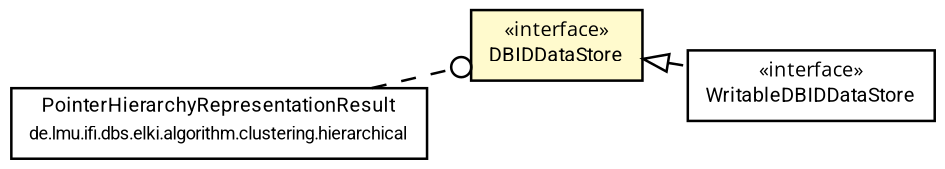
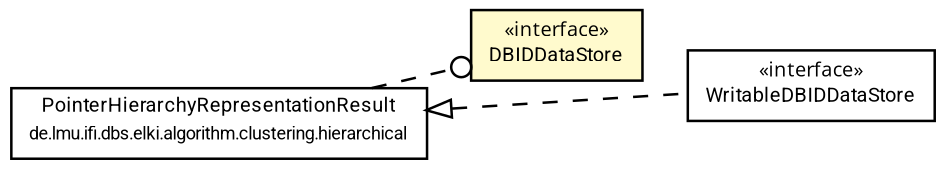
(678, 64) -> (570, 101)
